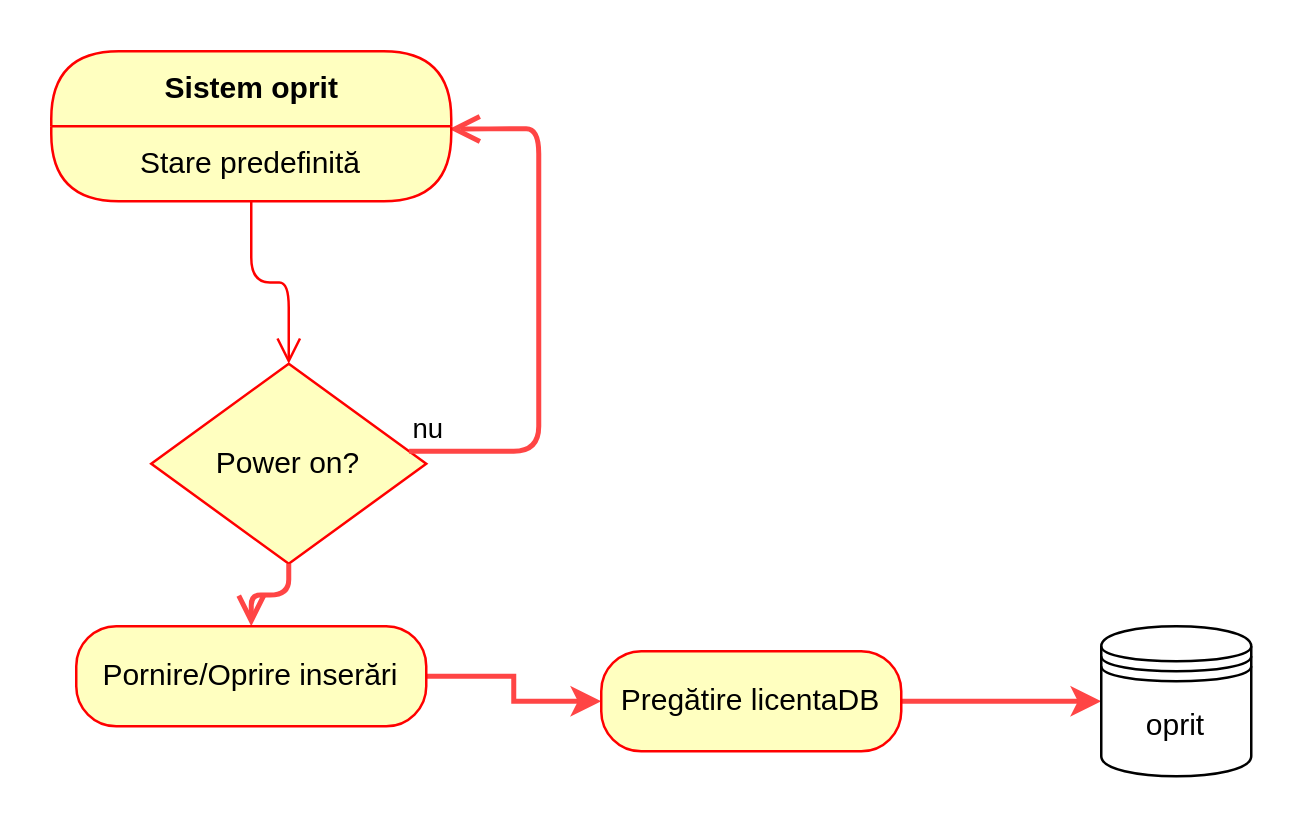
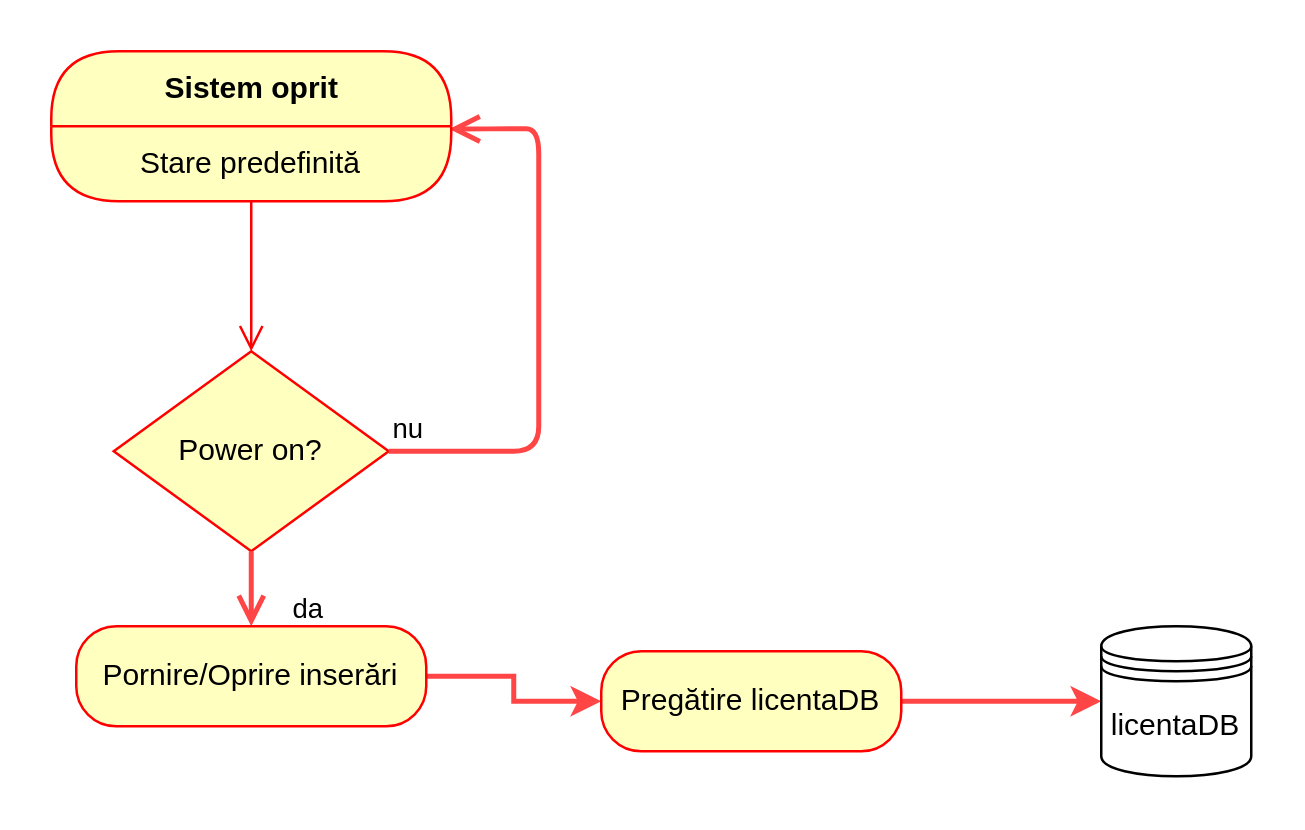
(289, 464) -> (251, 451)
(1176, 726) -> (1176, 726)
